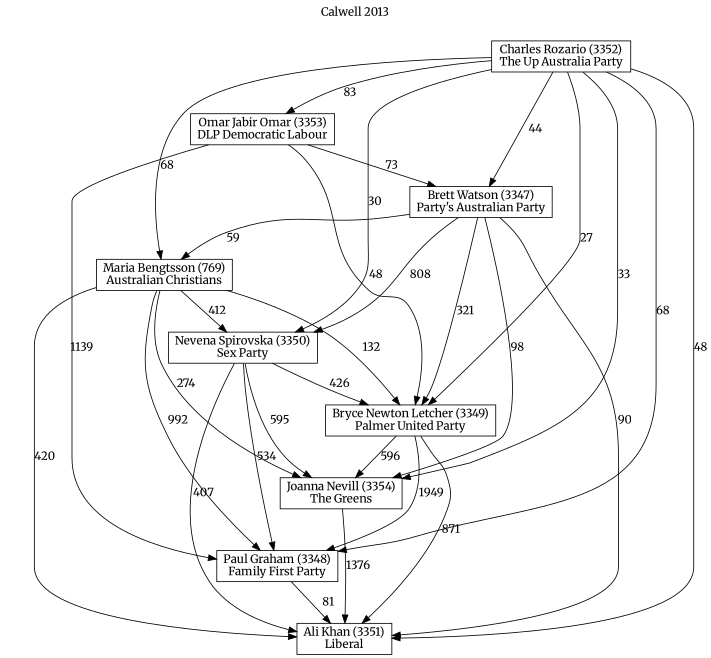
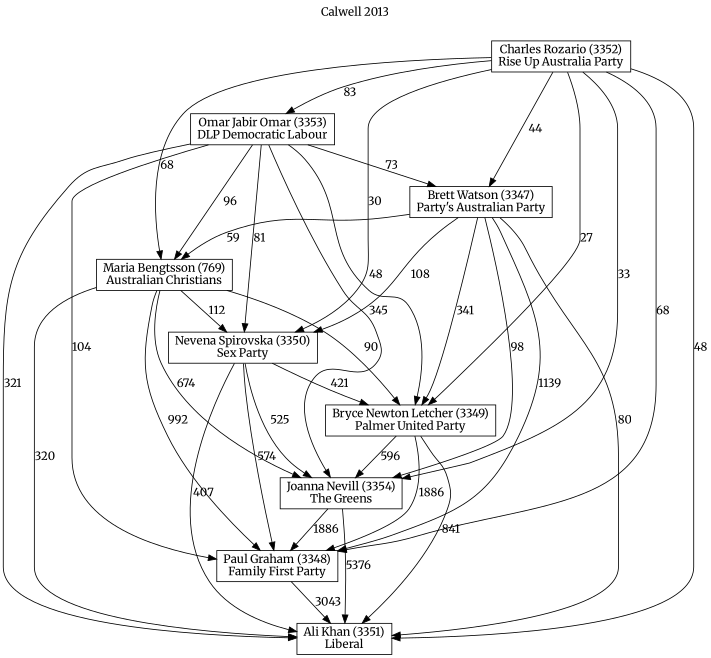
(561, 56) -> (561, 56)
none -> (216, 199)
none -> (253, 234)
(420, 275) -> (420, 275)
(217, 311) -> (217, 311)
(465, 311) -> (465, 311)
none -> (373, 324)
(82, 348) -> (82, 348)
(371, 348) -> (371, 348)
(186, 384) -> (186, 384)
(339, 384) -> (339, 384)
(280, 420) -> (280, 420)
(625, 420) -> (625, 420)
none -> (522, 428)
none -> (3, 456)
(45, 457) -> (45, 457)
(267, 457) -> (267, 457)
(432, 493) -> (432, 493)
none -> (312, 527)
(451, 530) -> (451, 530)
(358, 566) -> (358, 566)
(328, 602) -> (328, 602)
